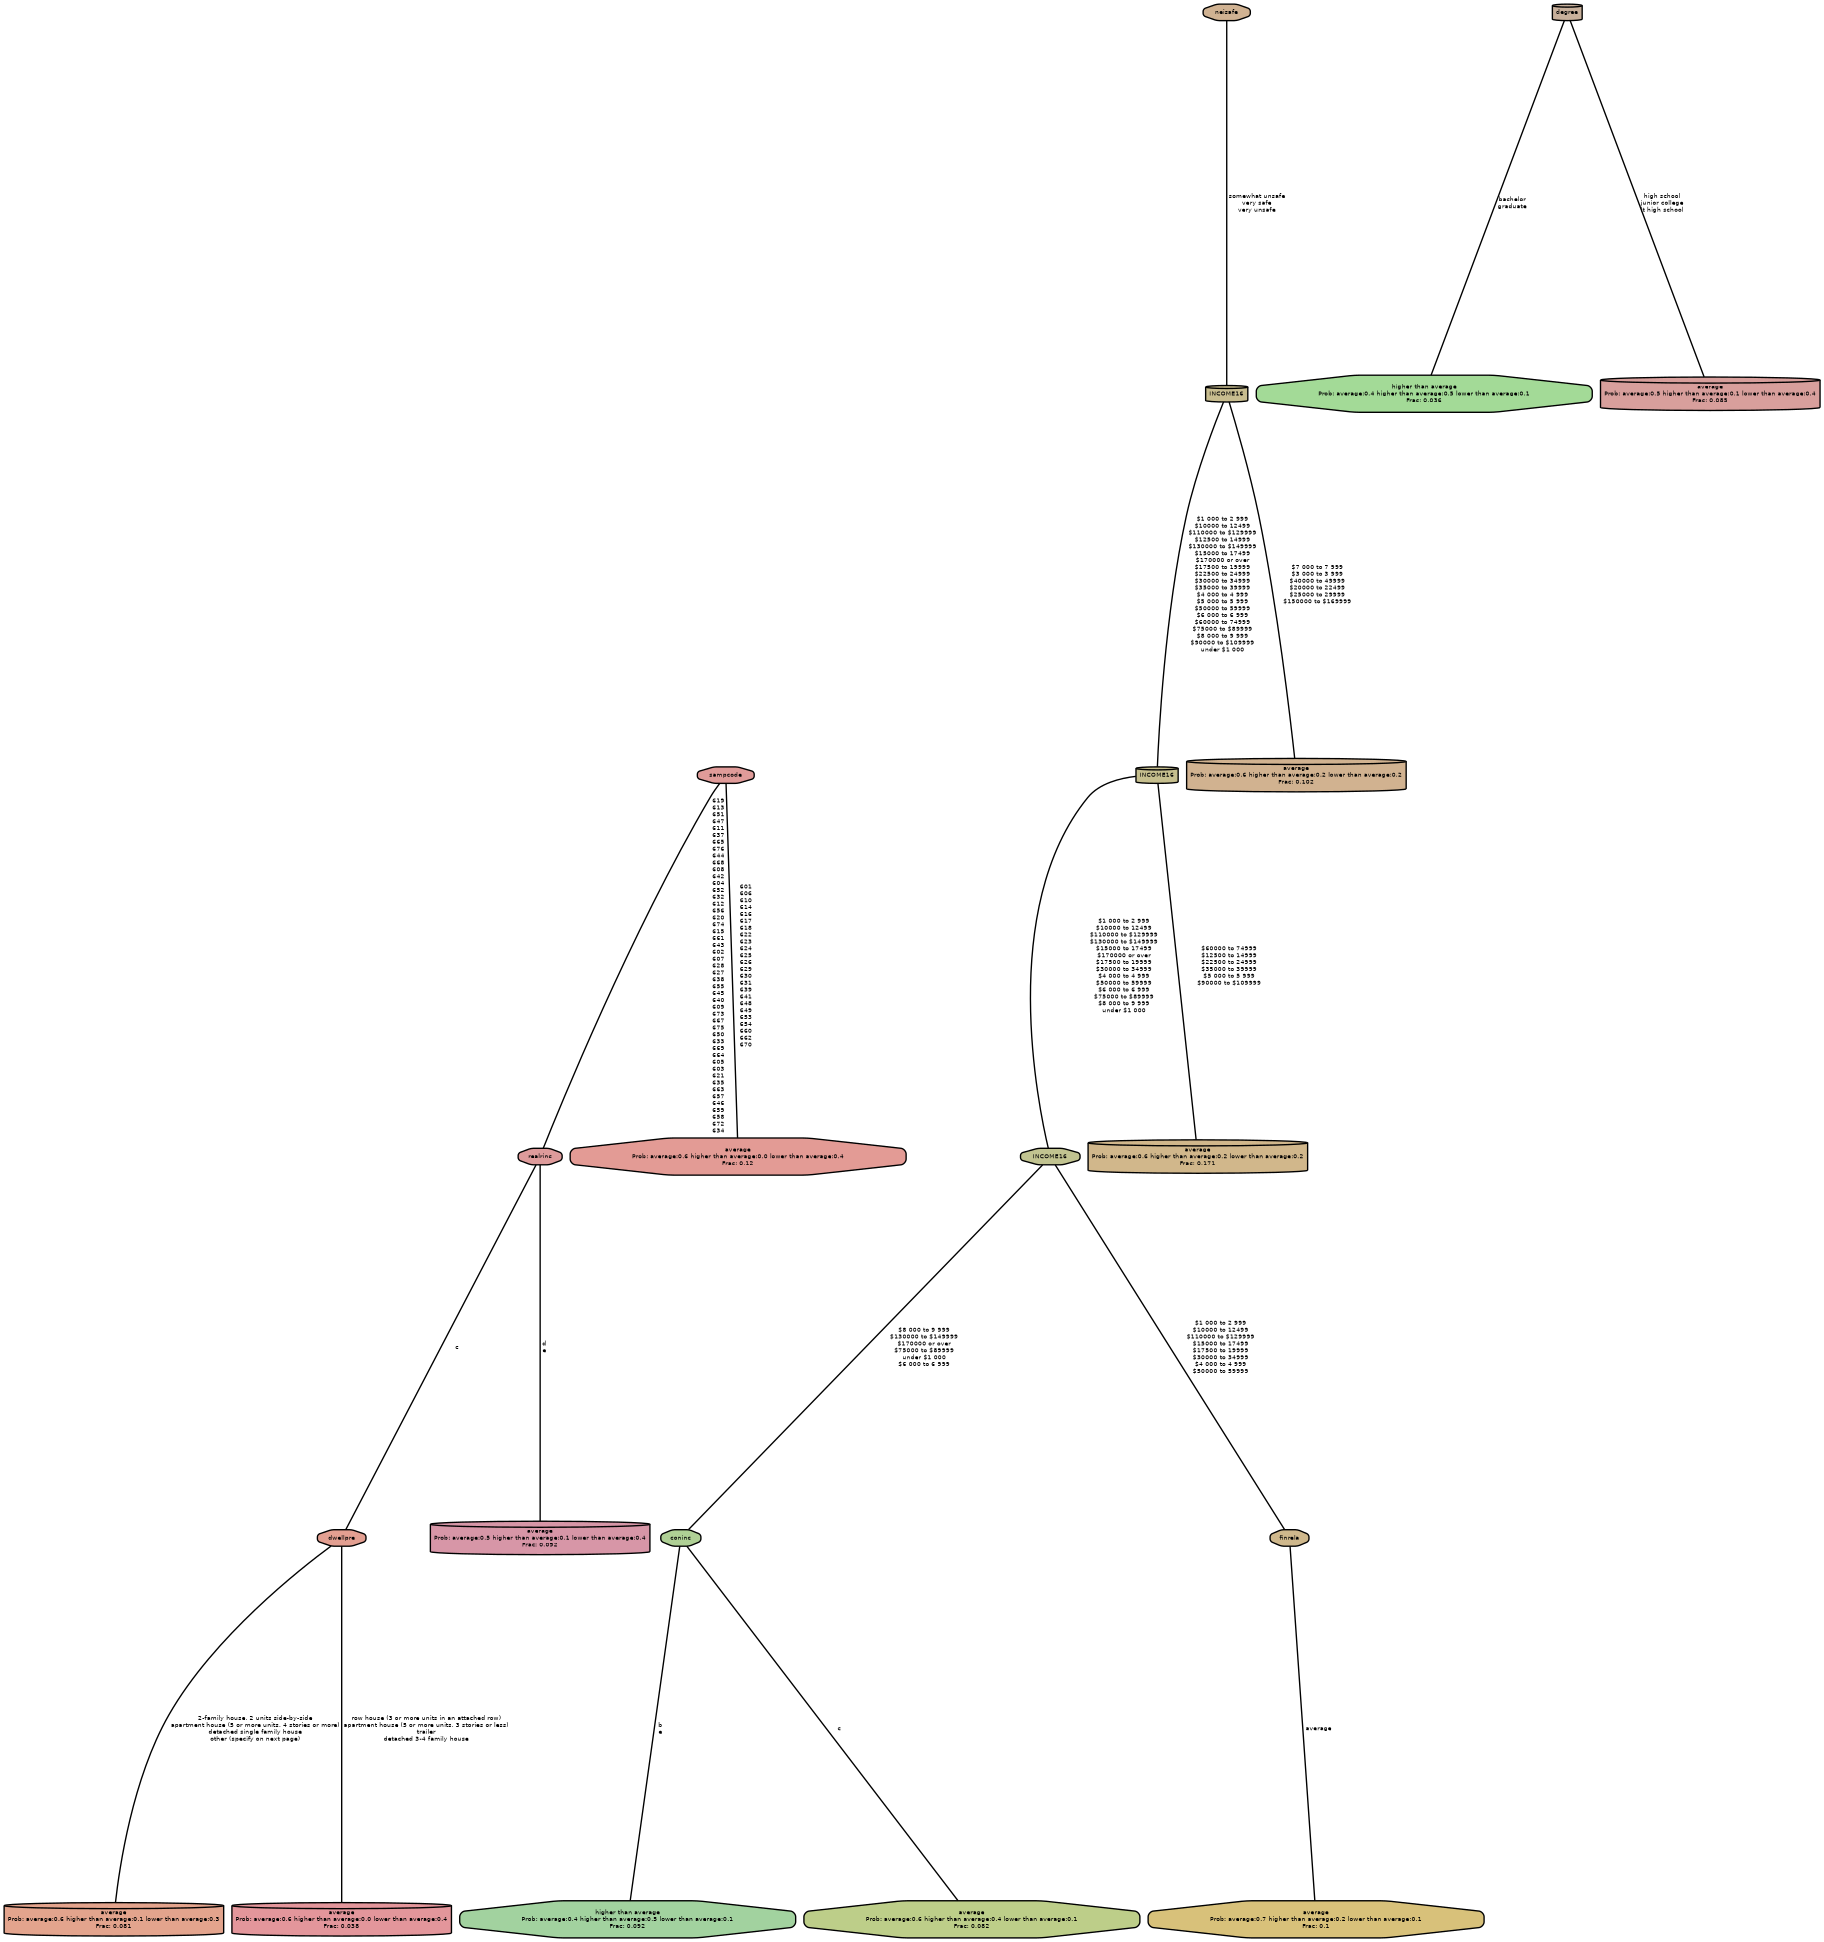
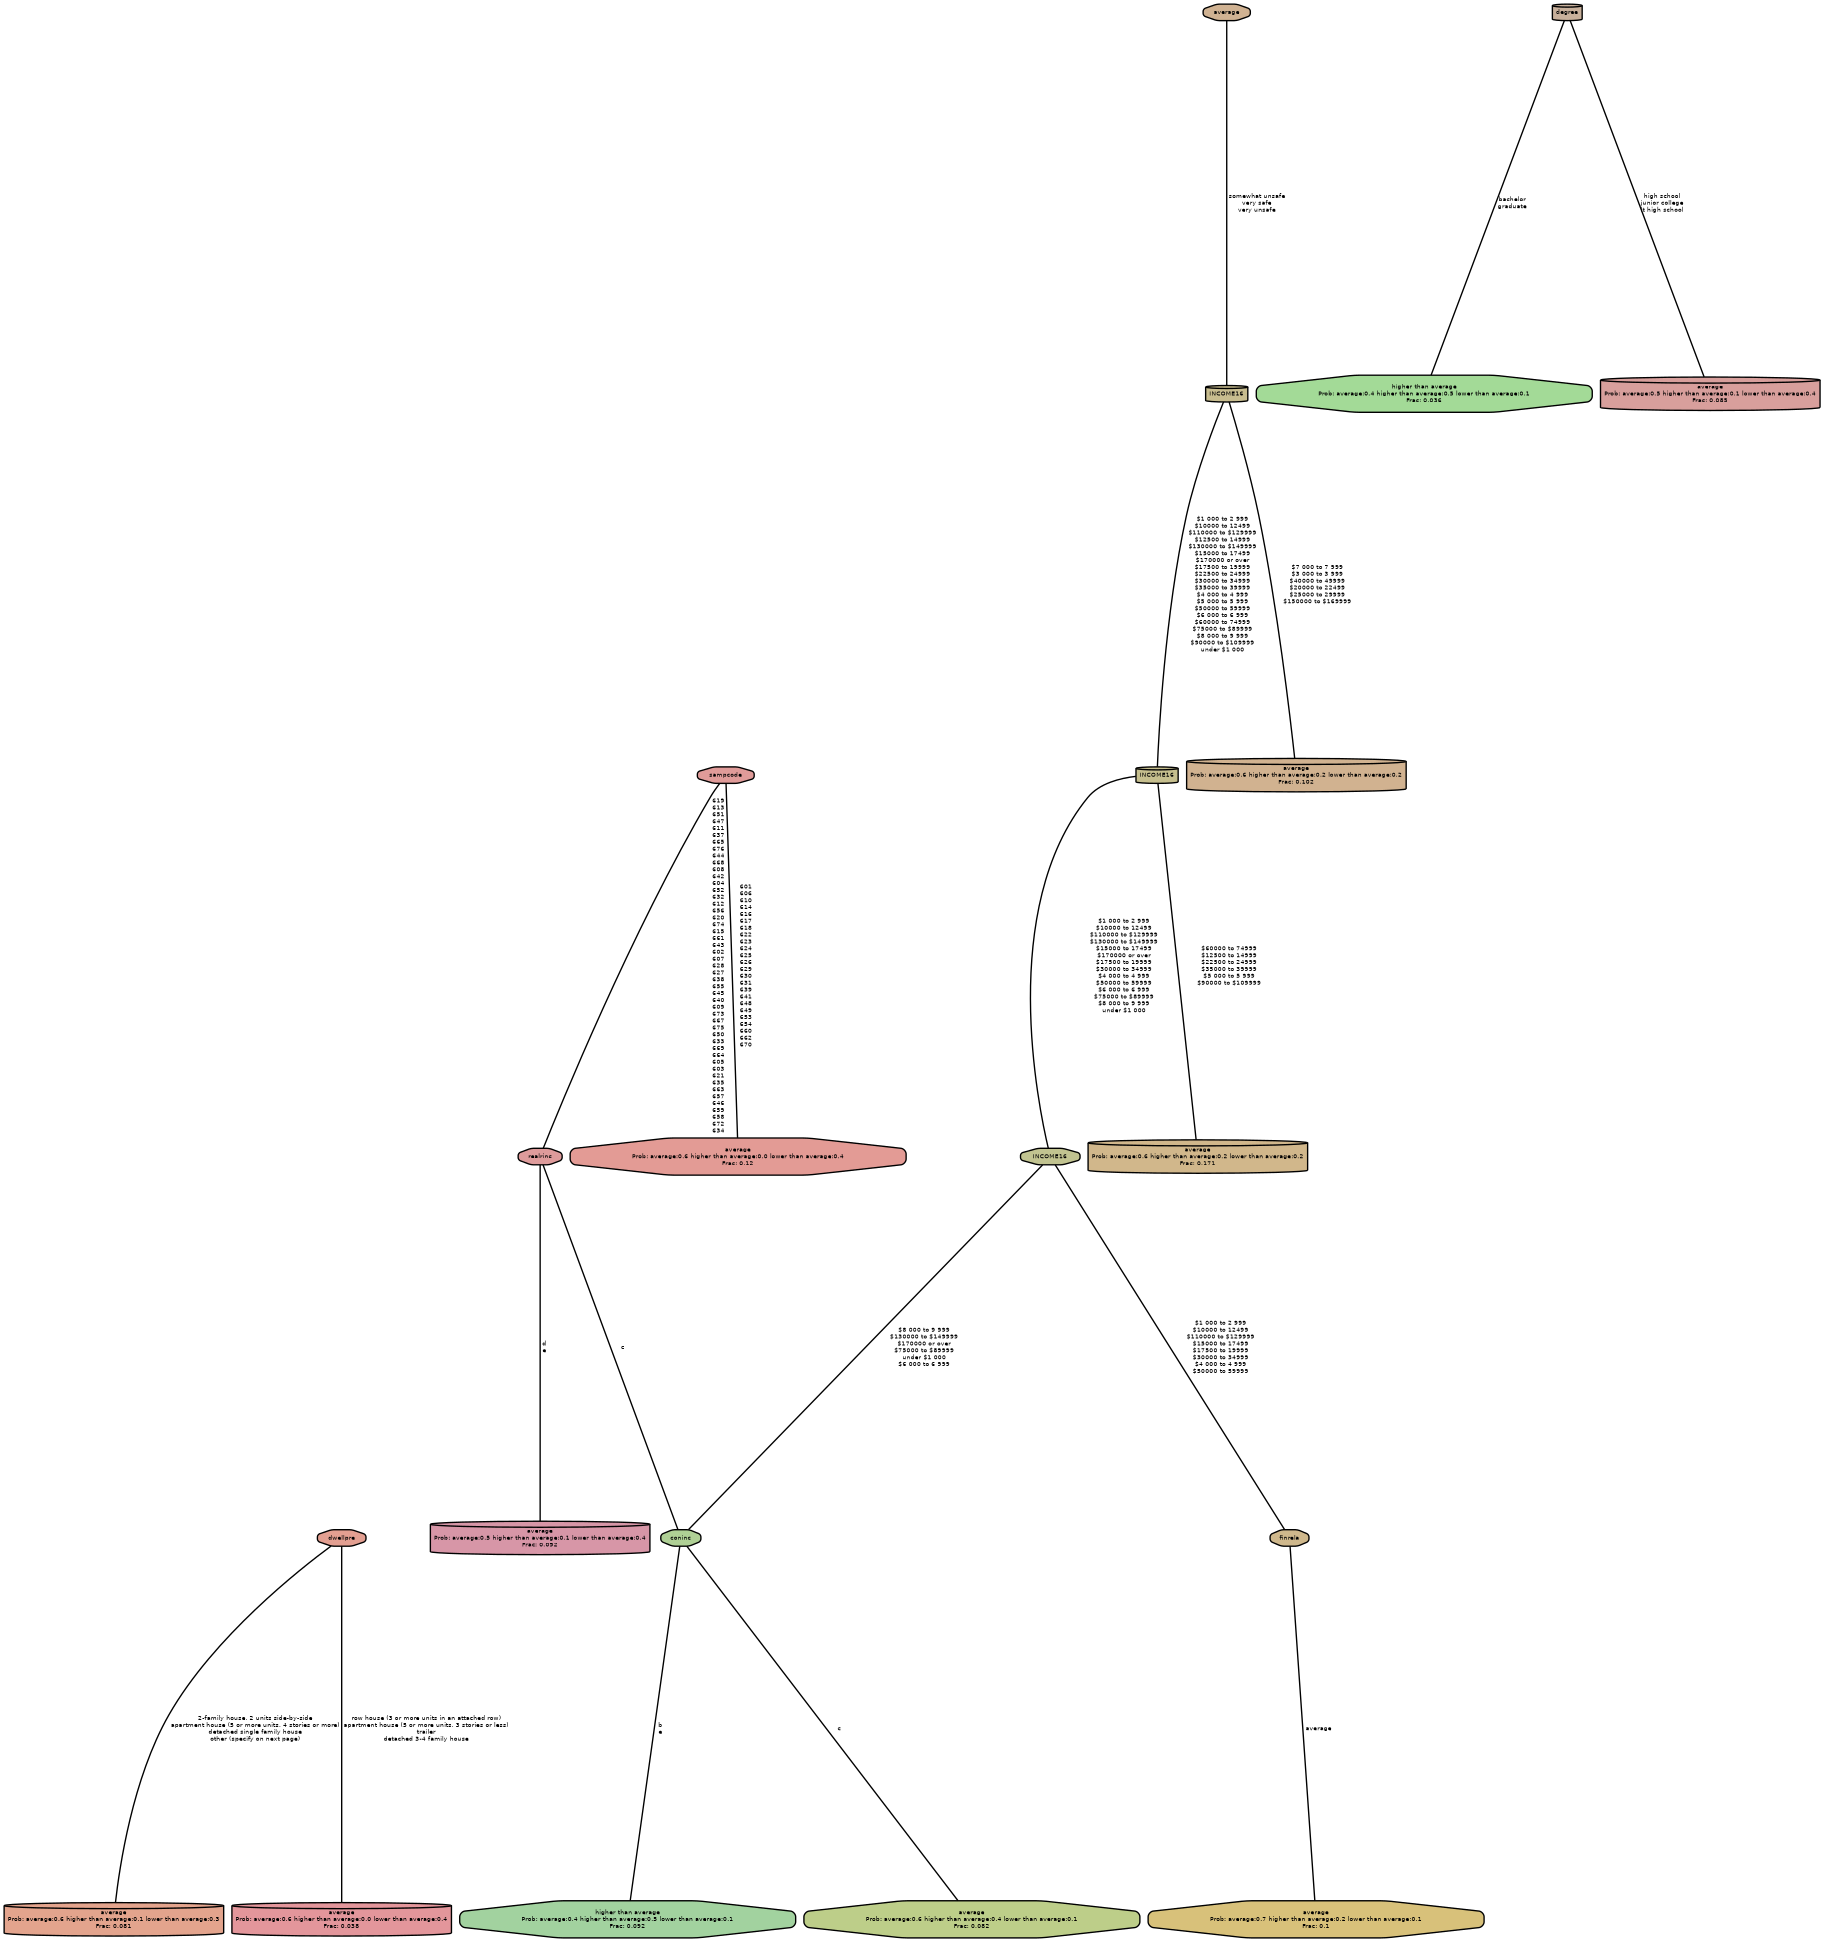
(1227, 12) -> (1227, 12)
(441, 1347) -> (611, 1347)
